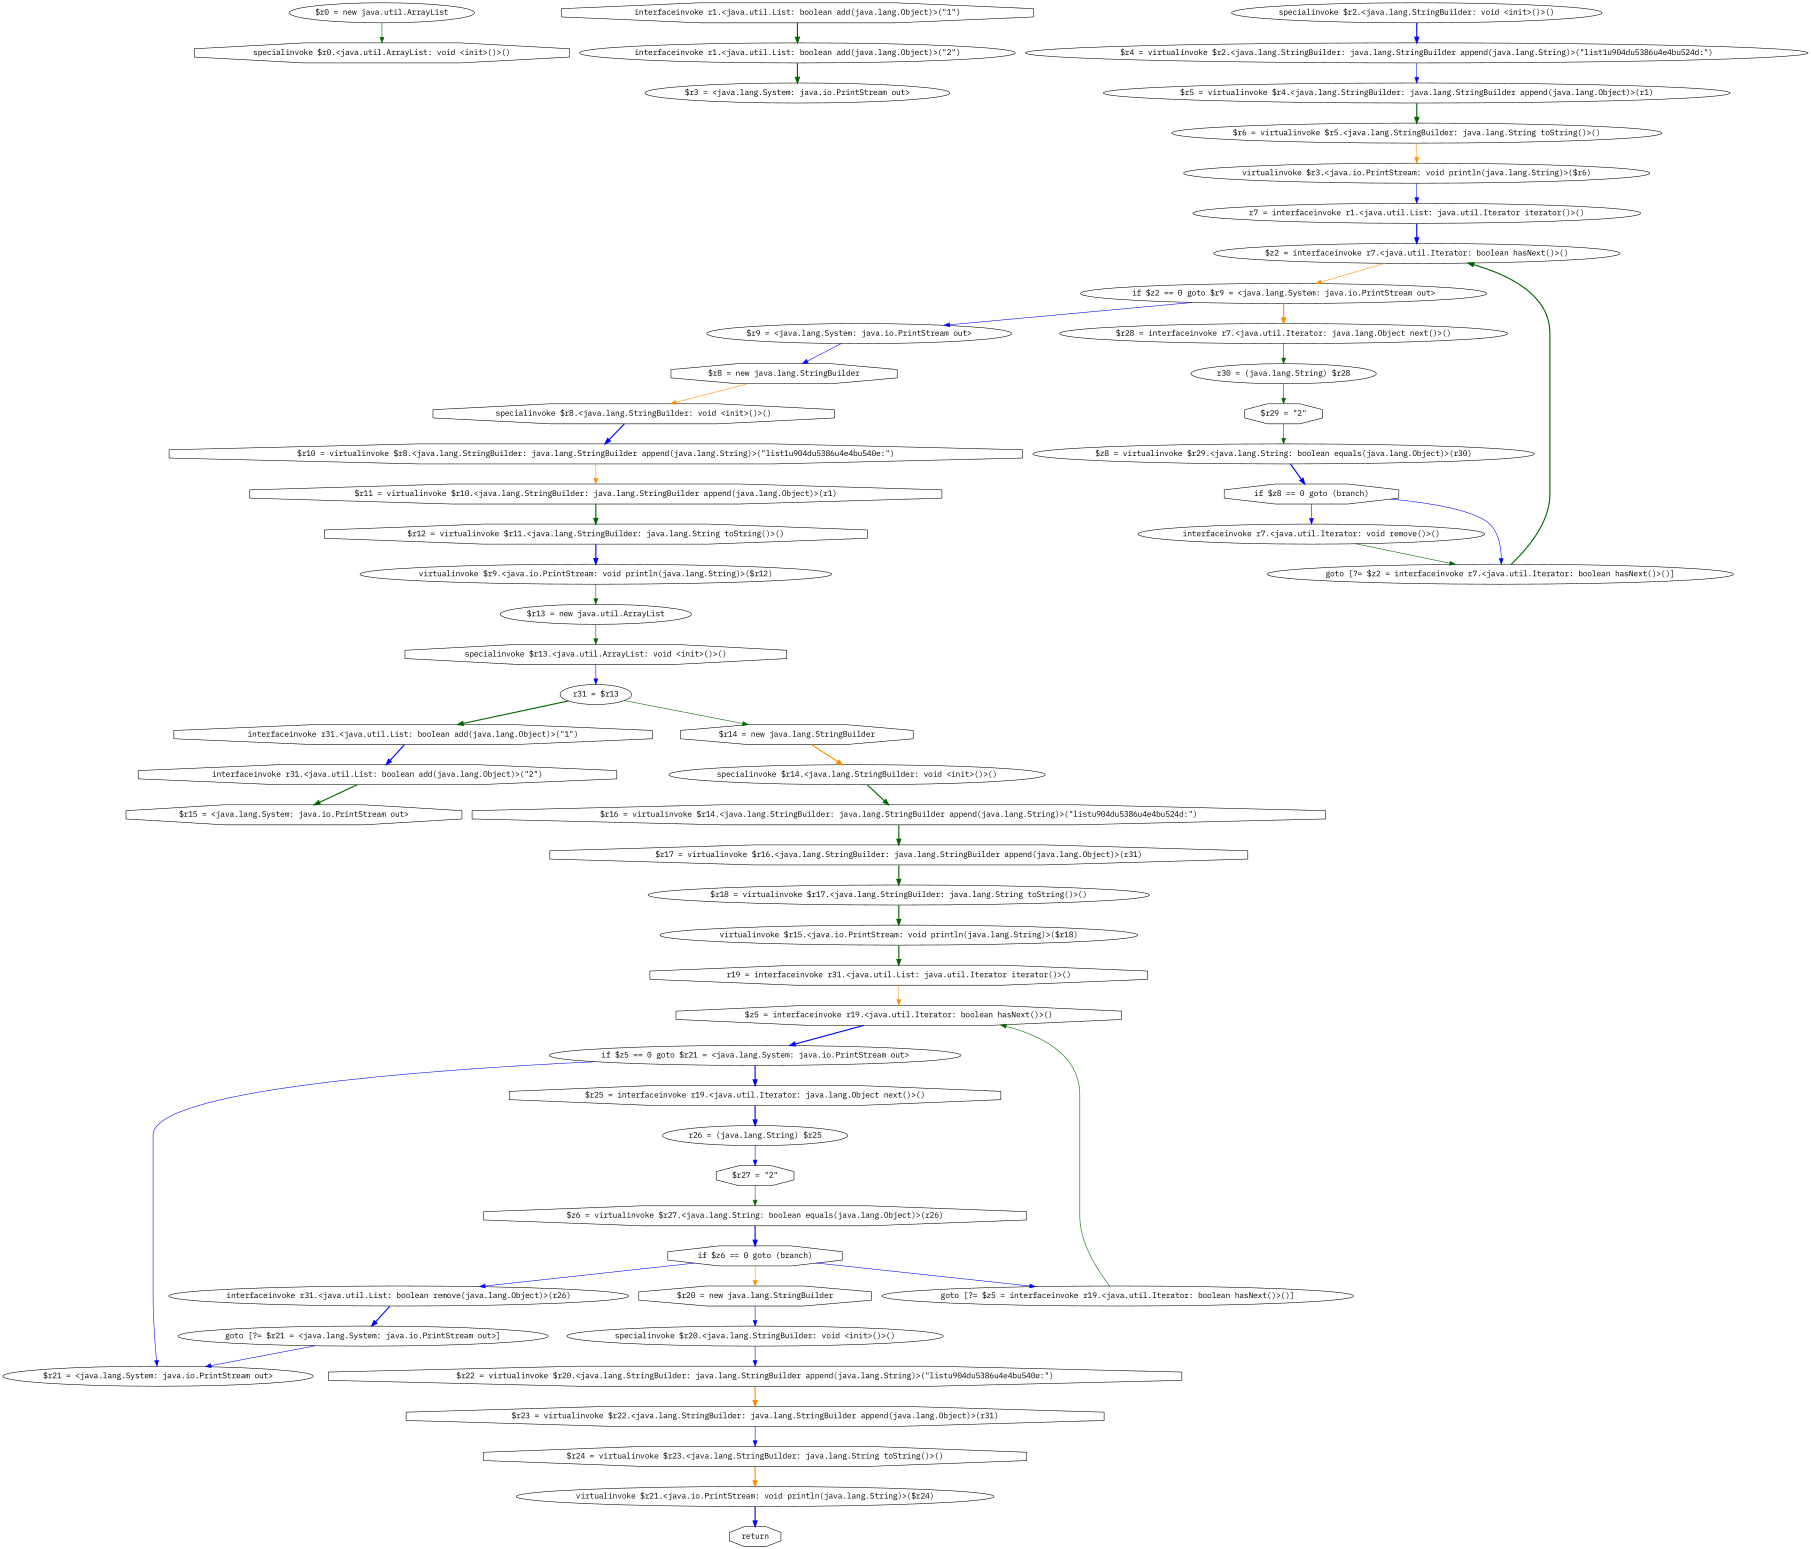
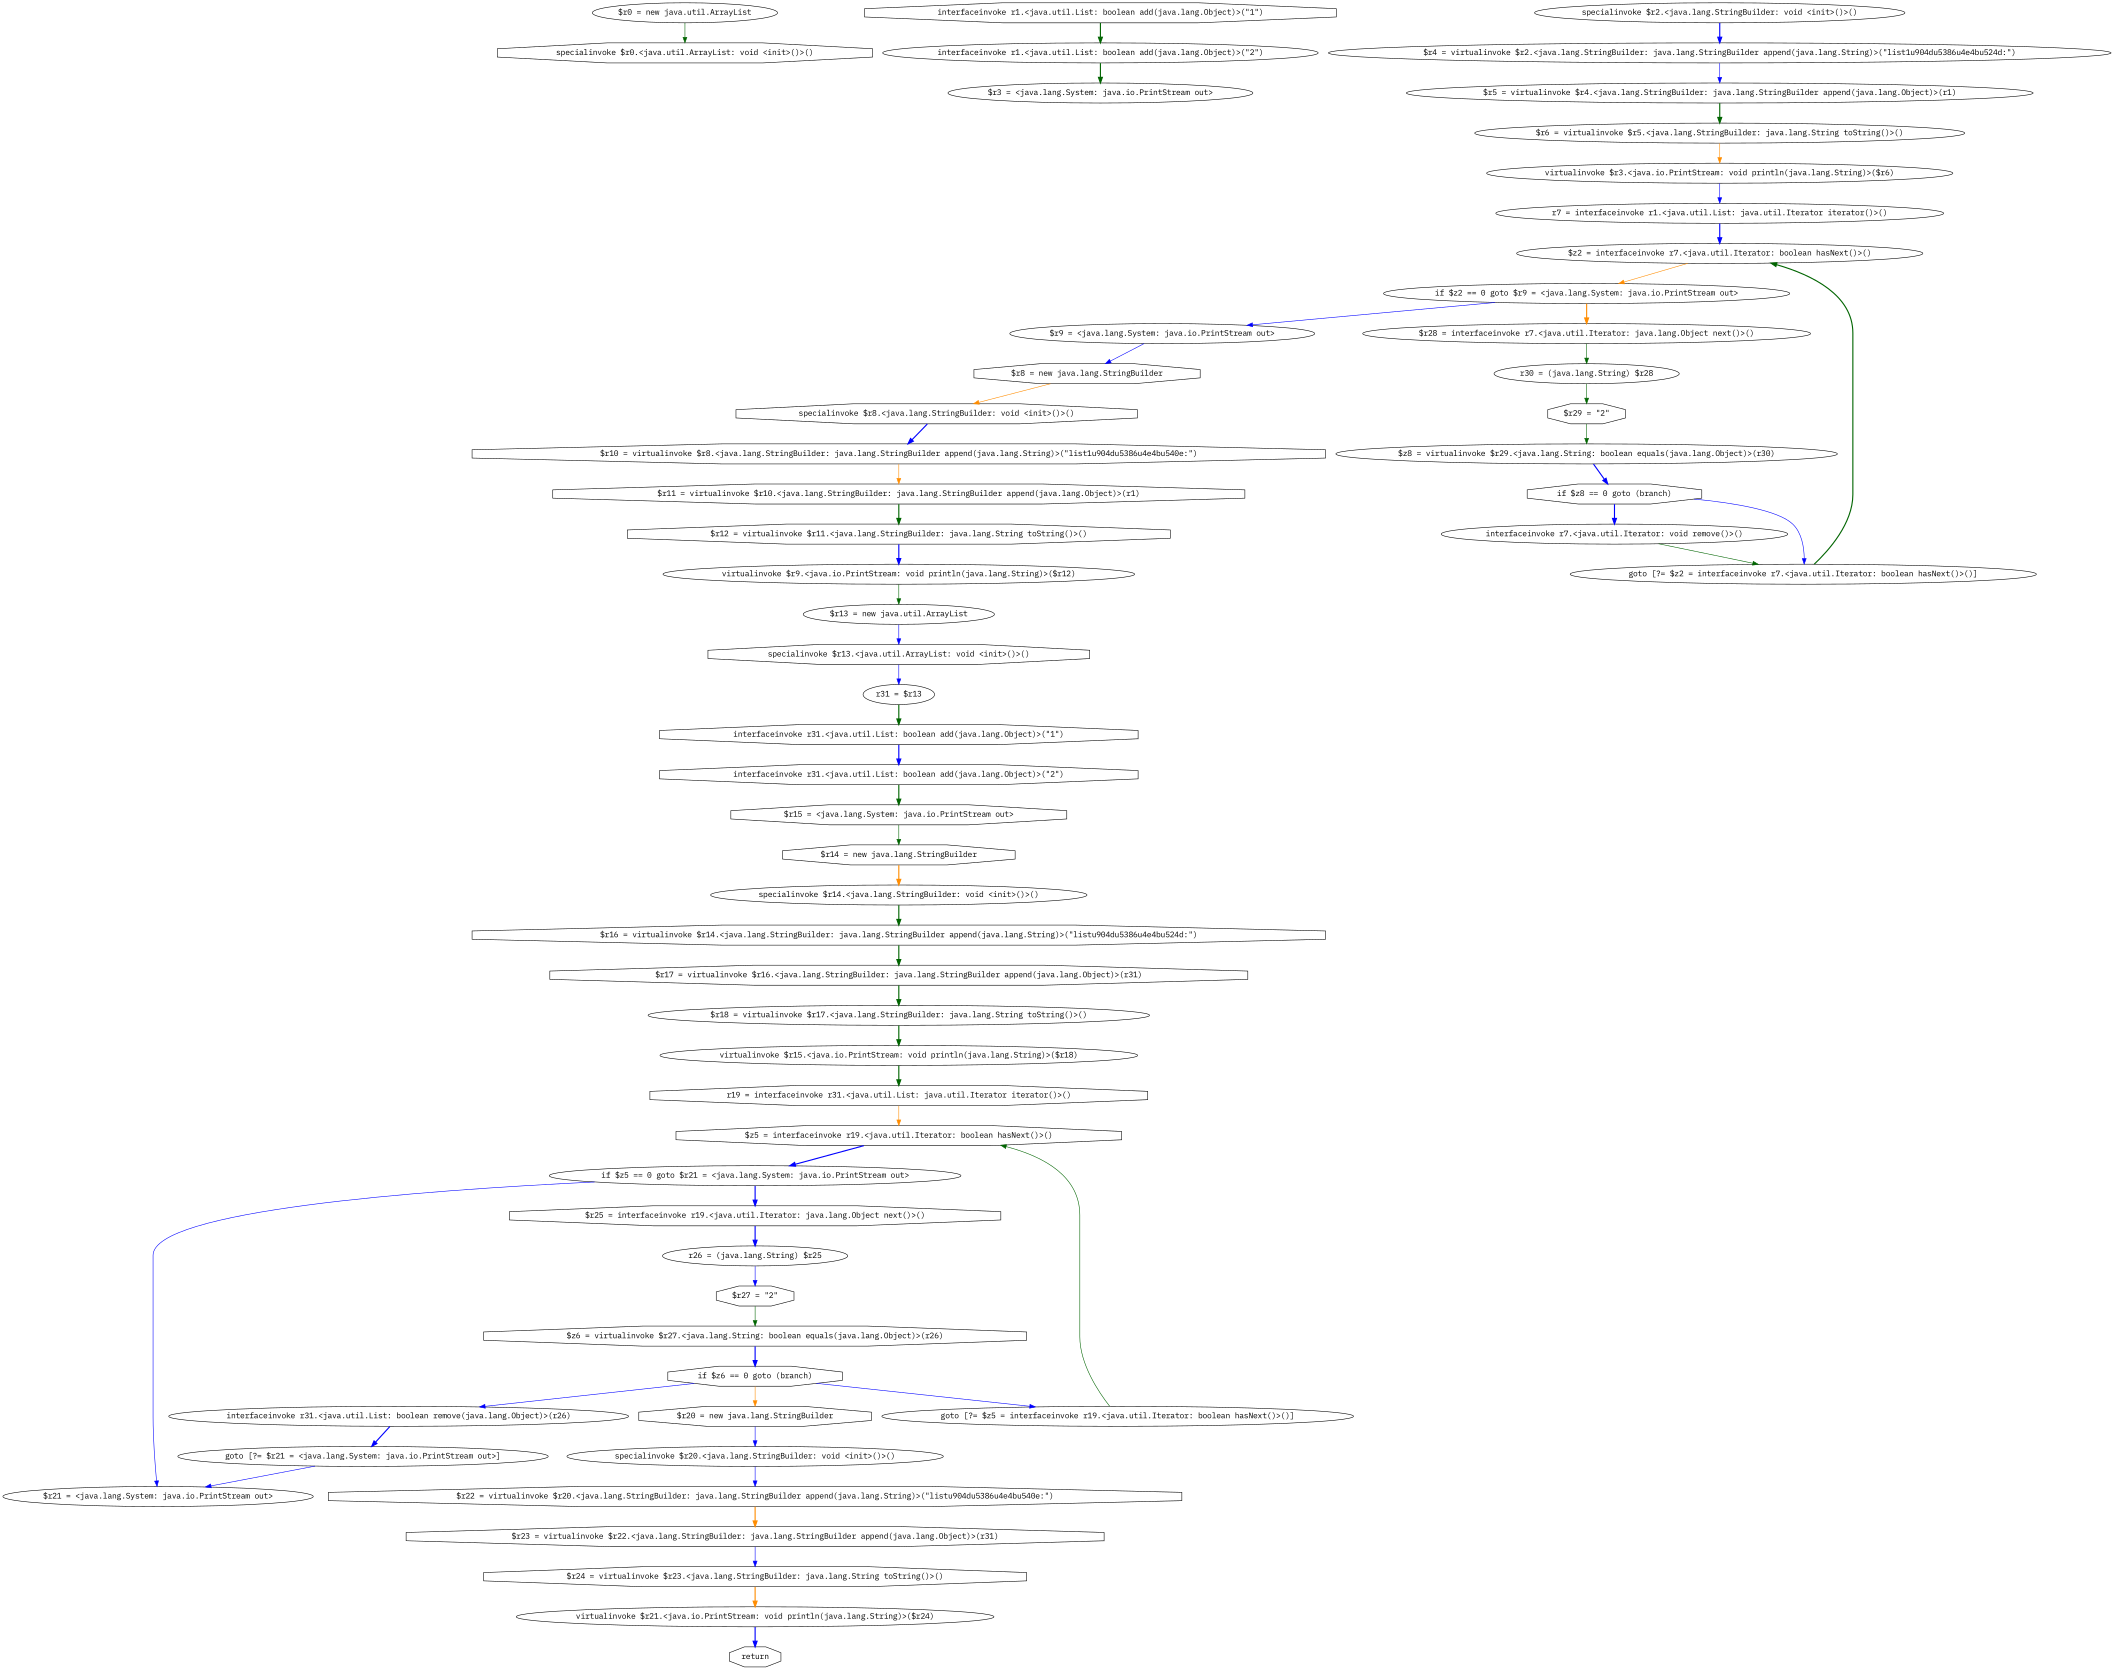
(1311, 511) -> (1614, 511)
(596, 632) -> (899, 632)
(684, 712) -> (899, 832)
